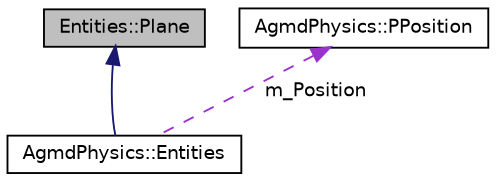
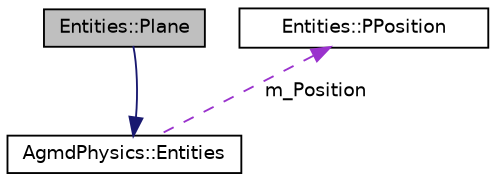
(364, 28) -> (364, 28)
(112, 101) -> (137, 82)
